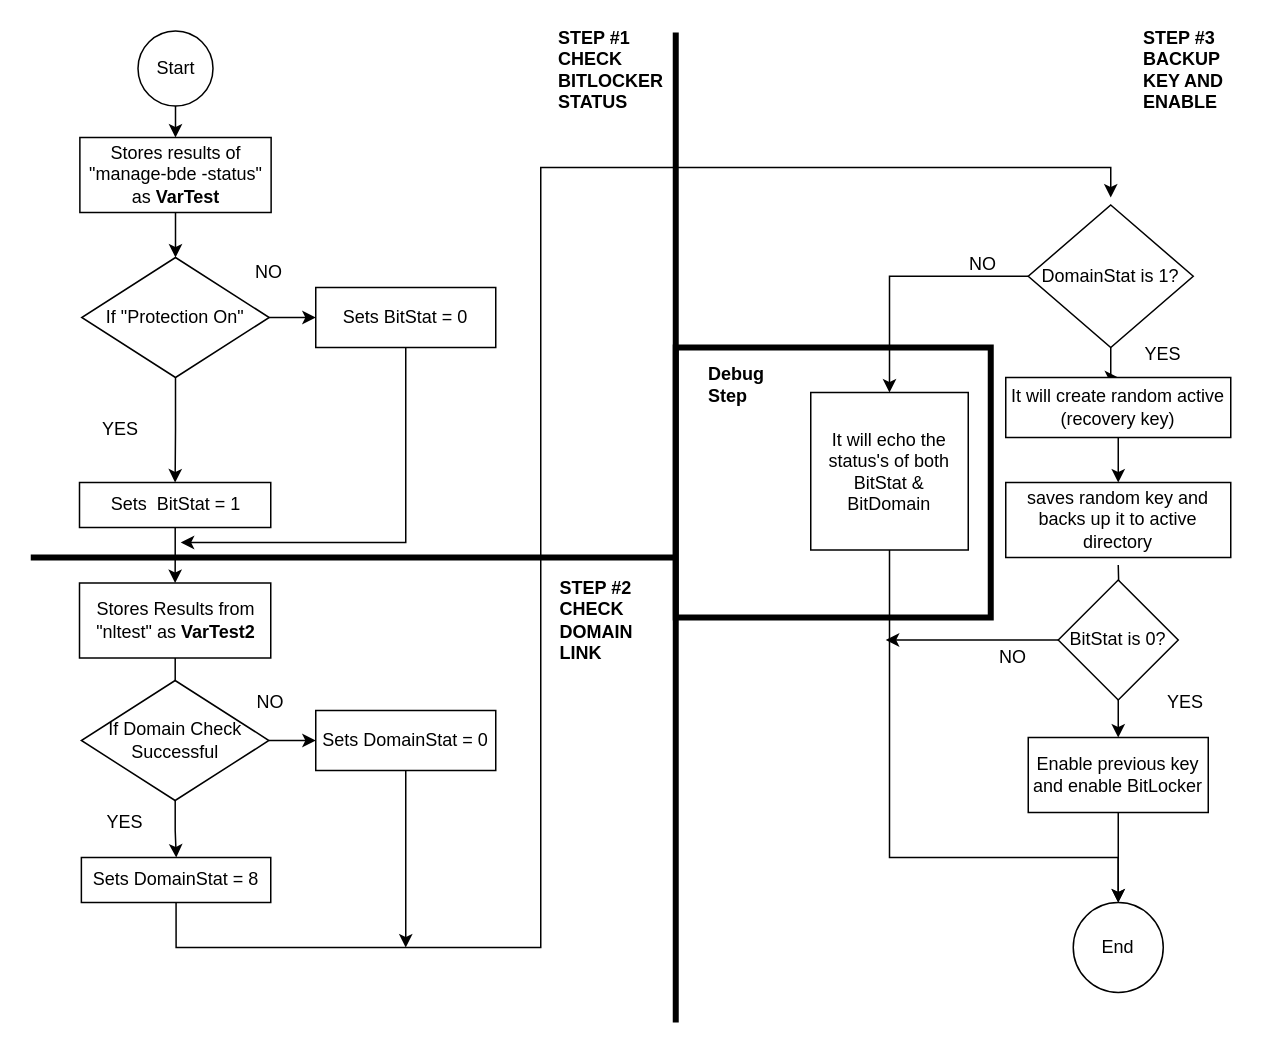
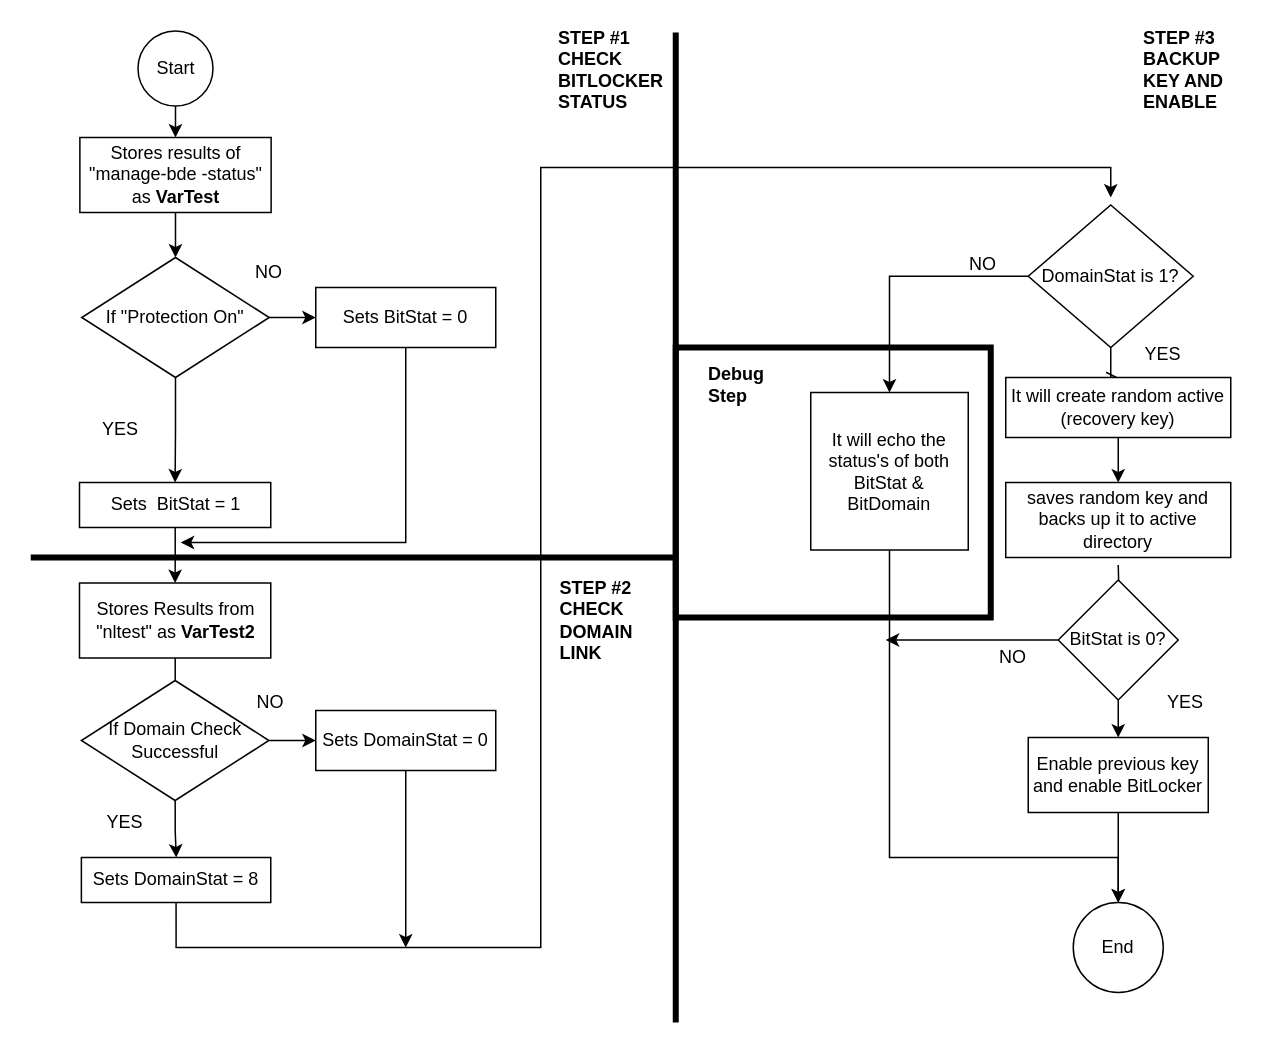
(1111, 376) -> (1111, 375)
